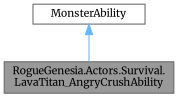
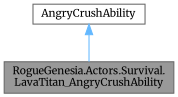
(89, 14) -> (89, 14)
